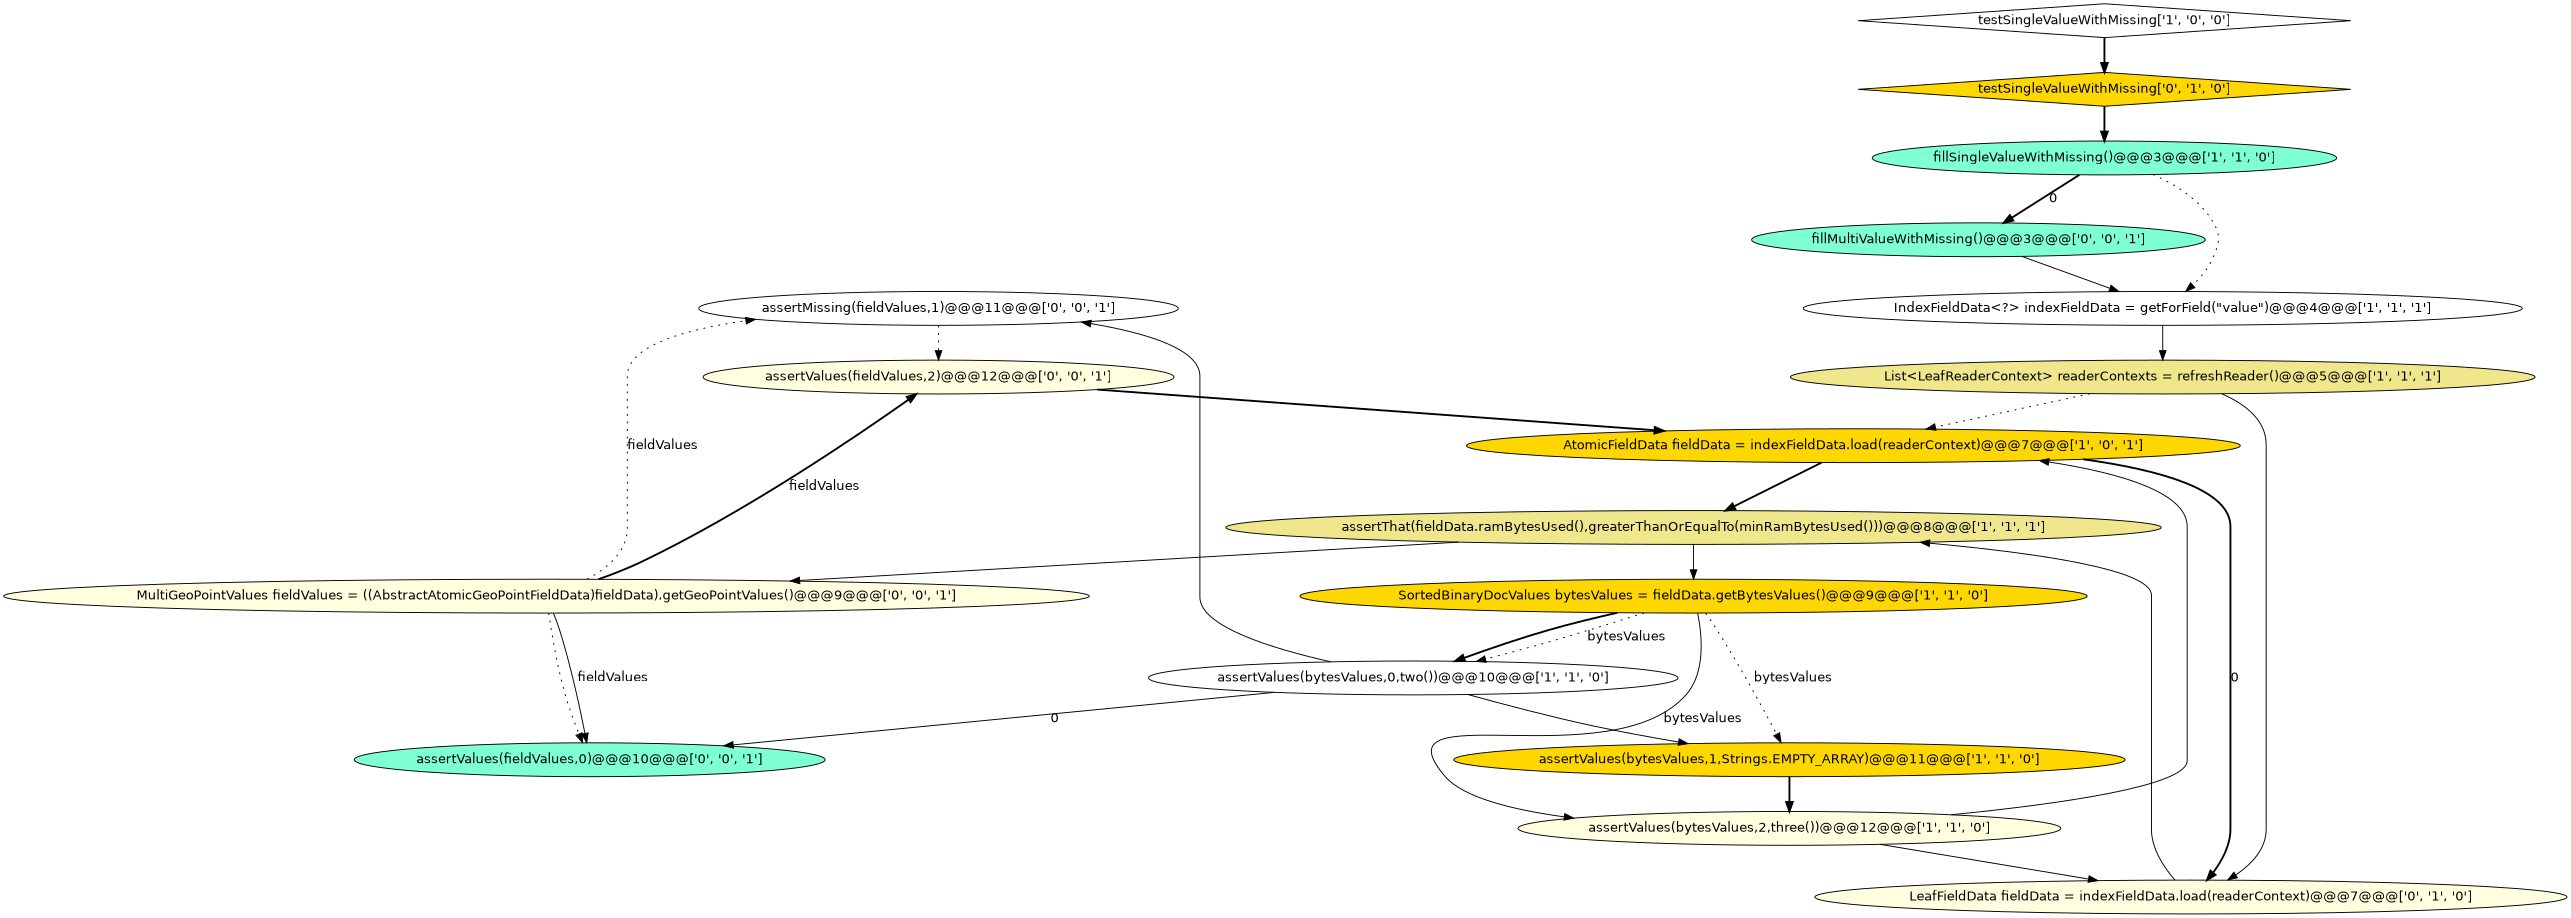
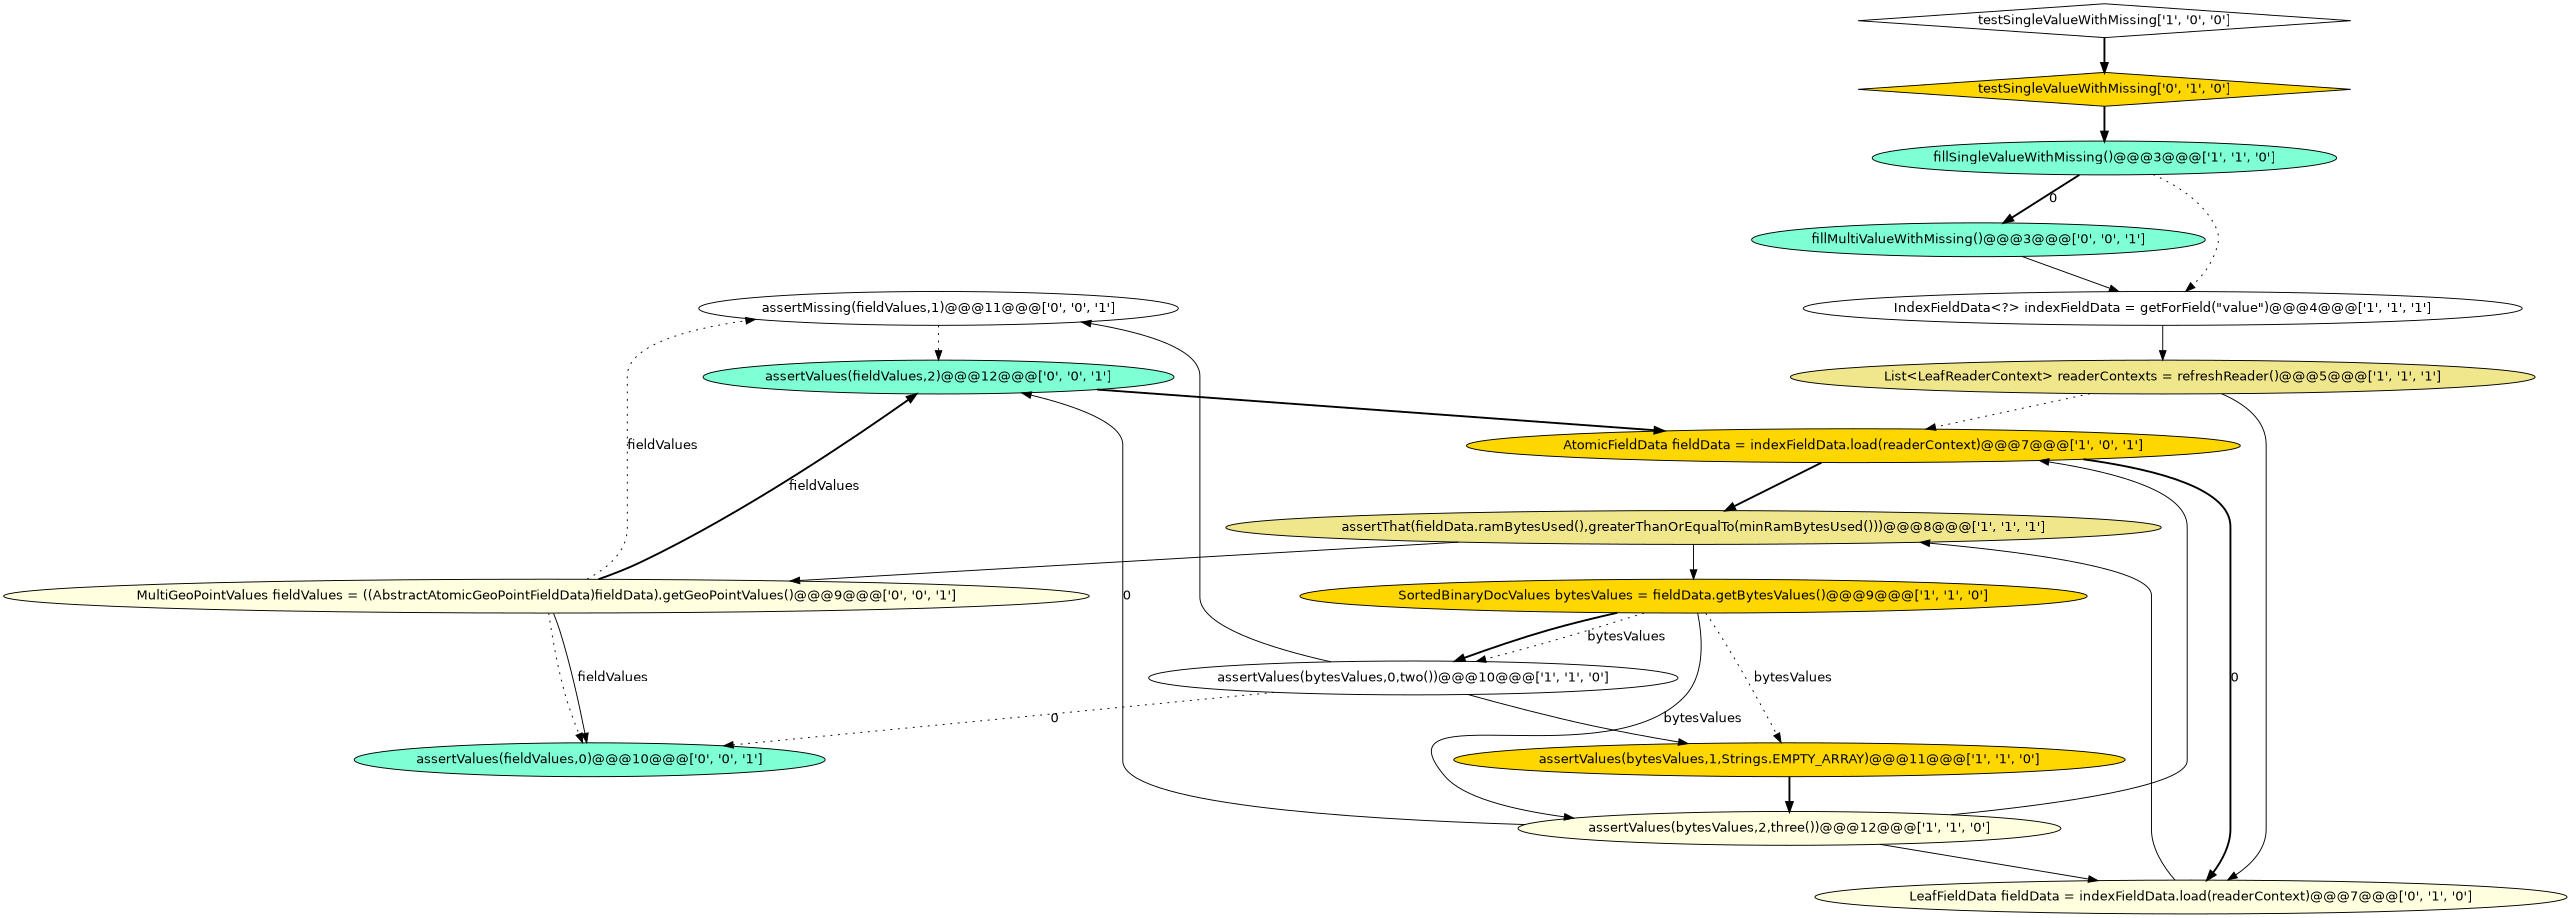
(939, 377) -> (939, 377)
(1004, 719) -> (1004, 719)
none -> (1123, 756)
